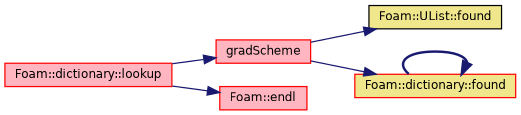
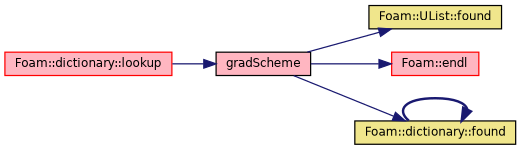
(263, 52) -> (263, 64)
(435, 86) -> (435, 133)
(190, 88) -> (345, 64)
